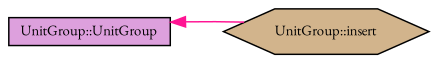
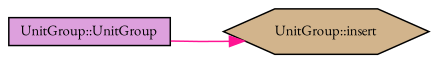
(215, 22) -> (200, 41)
